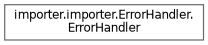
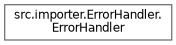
(104, 22) -> (88, 22)
